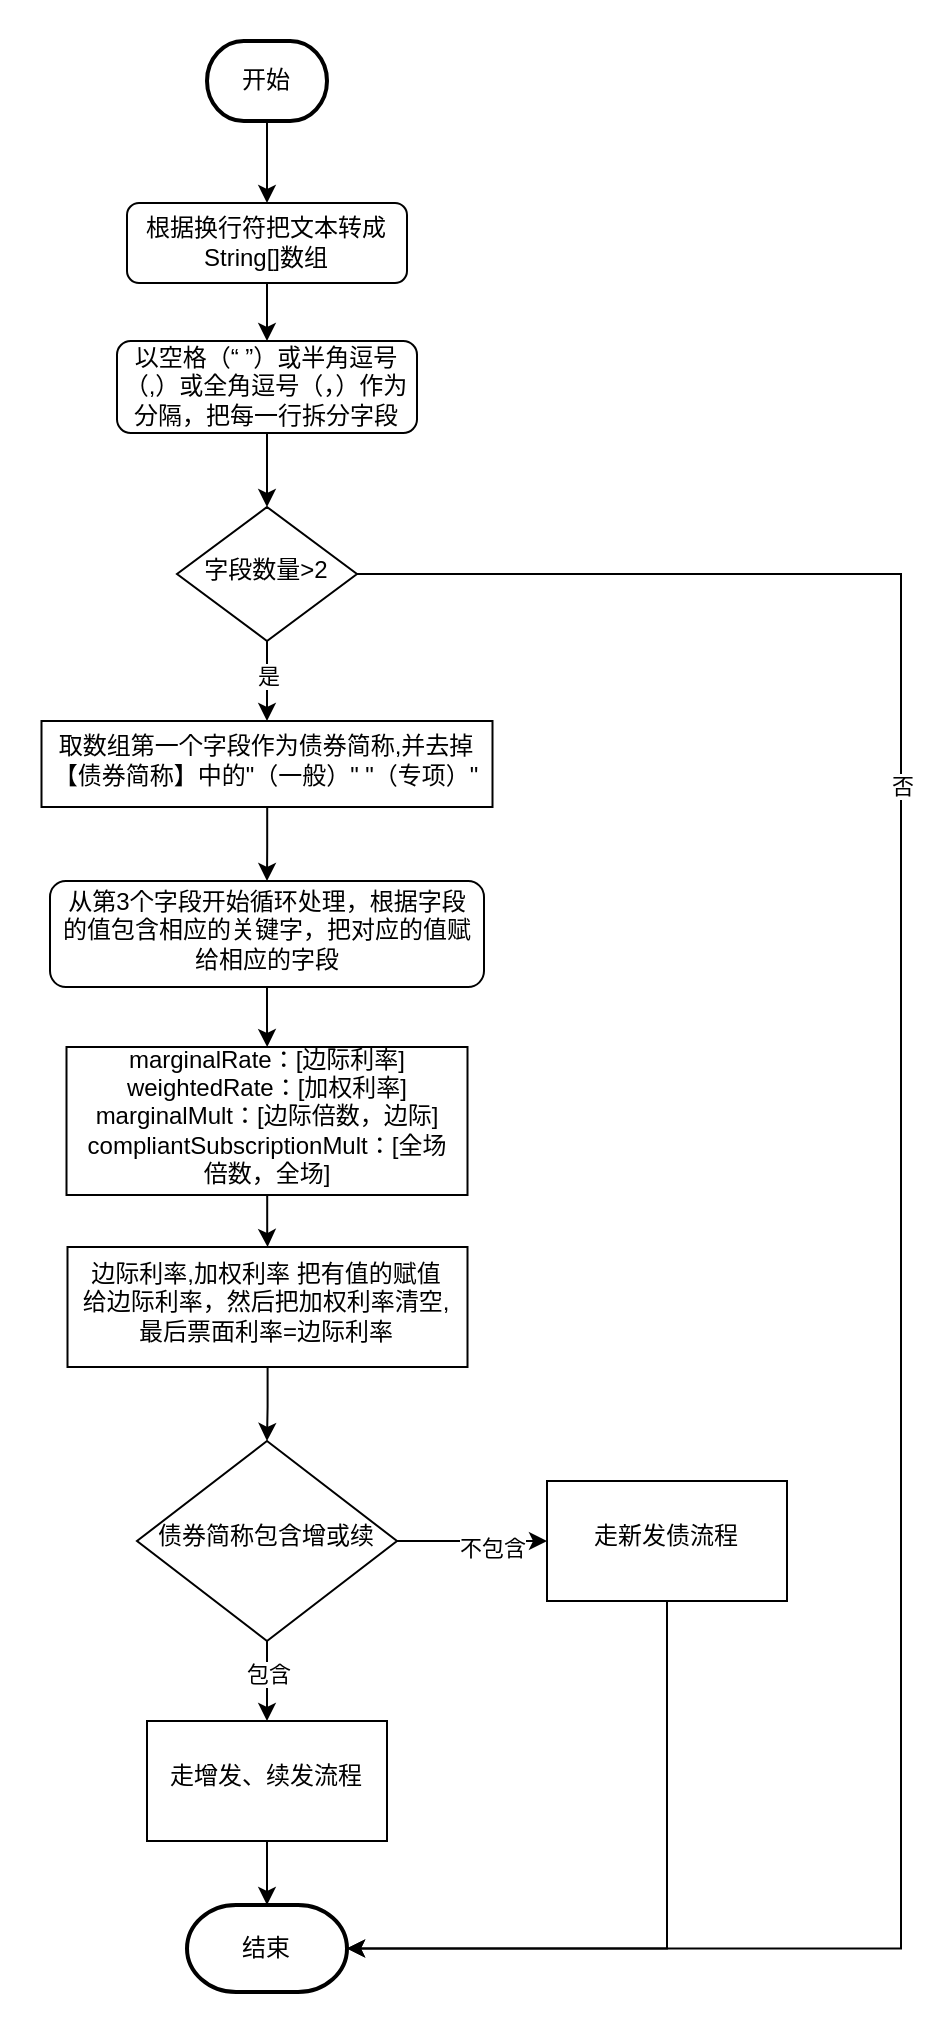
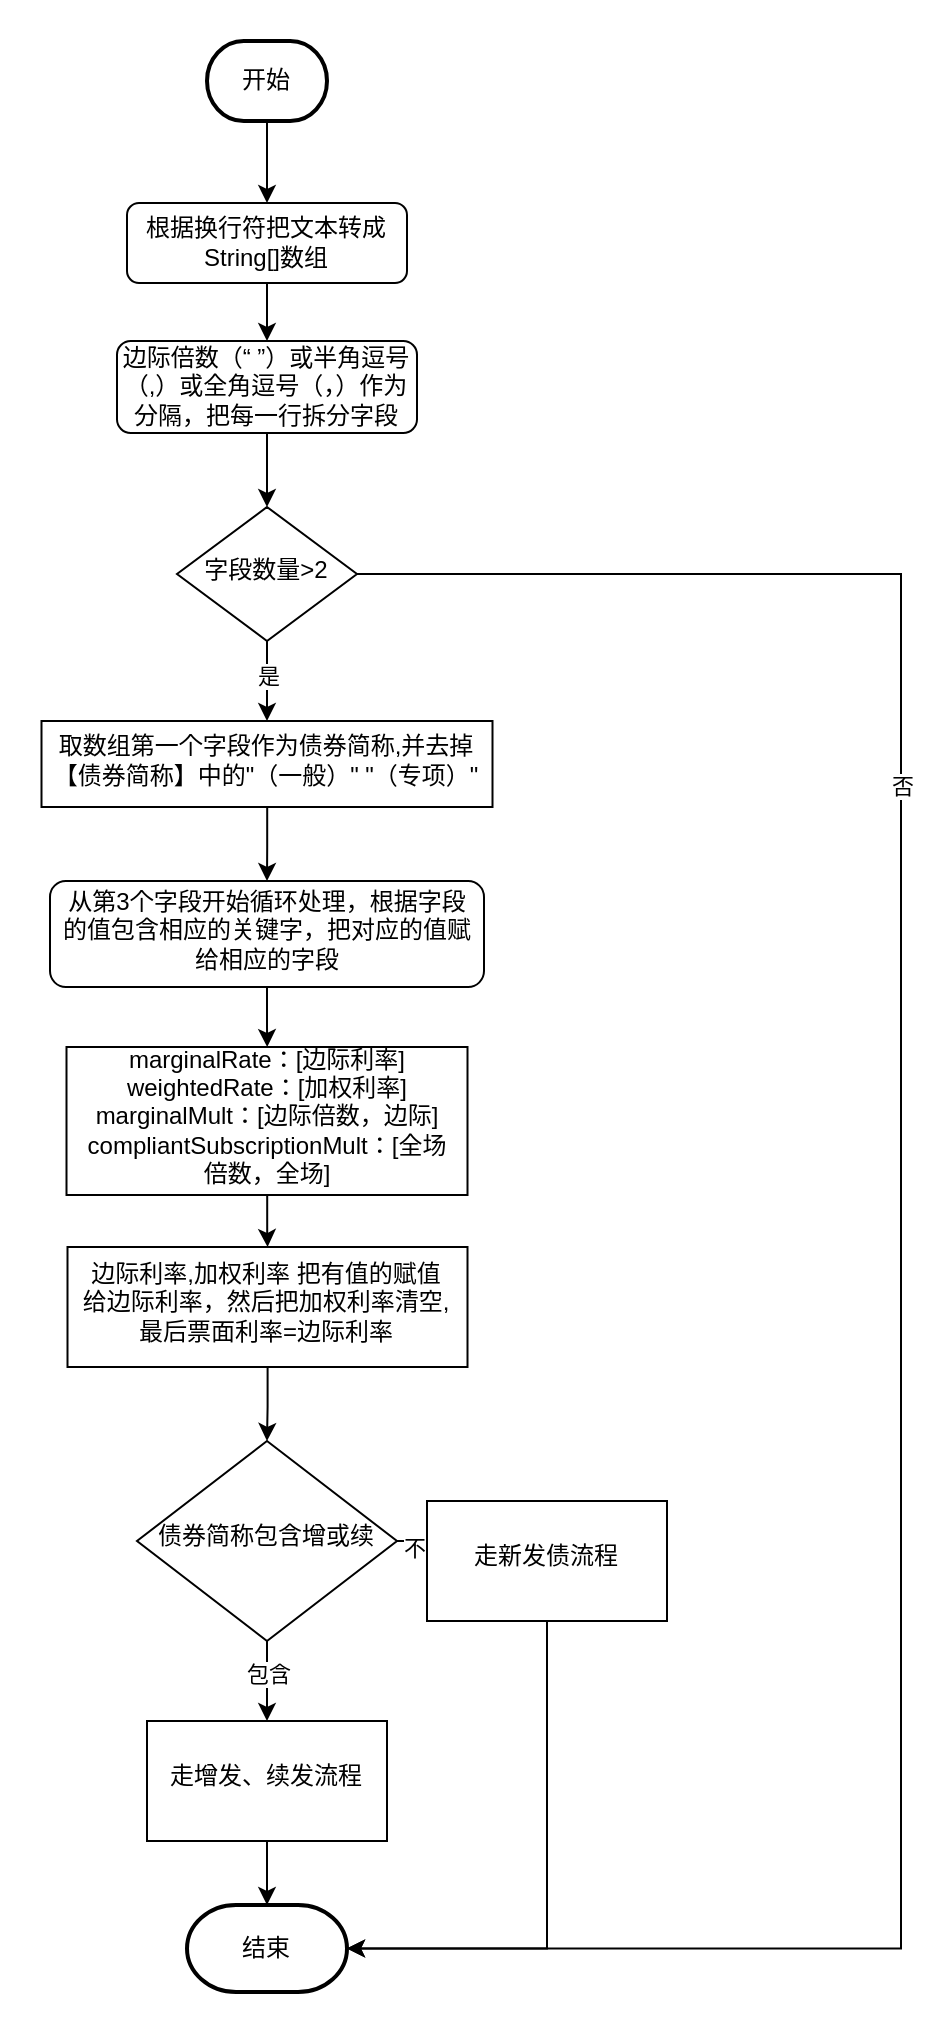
(267, 387) -> (267, 387)
(667, 1541) -> (547, 1561)
